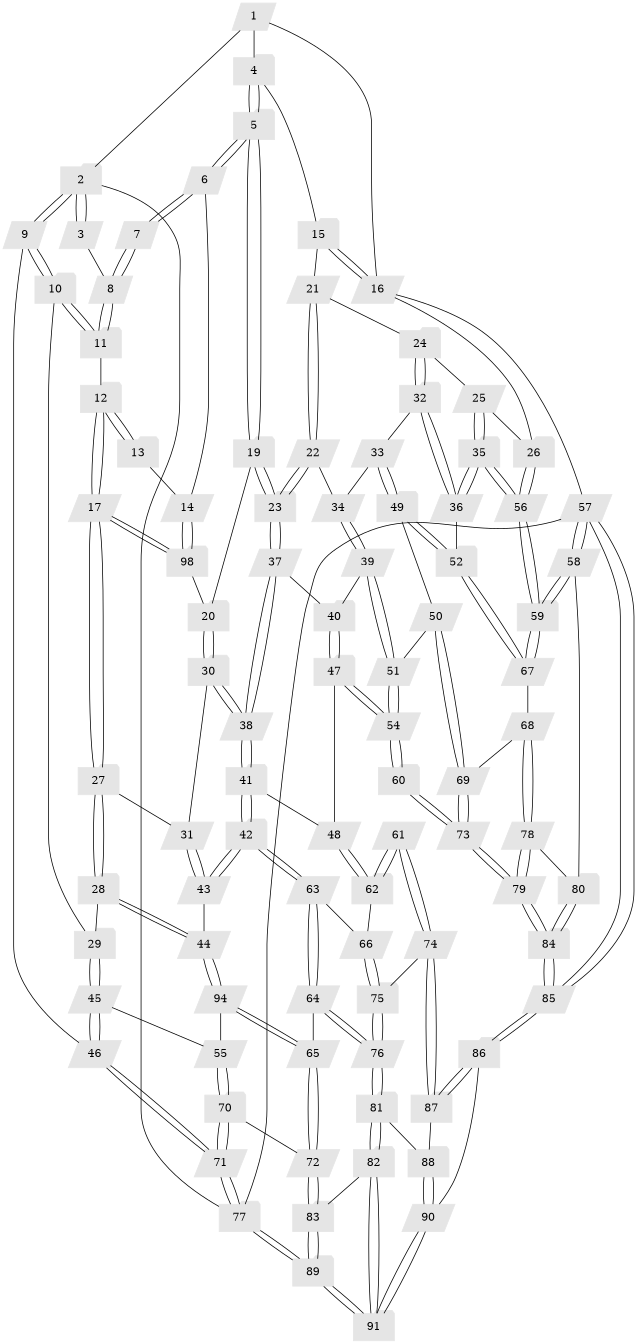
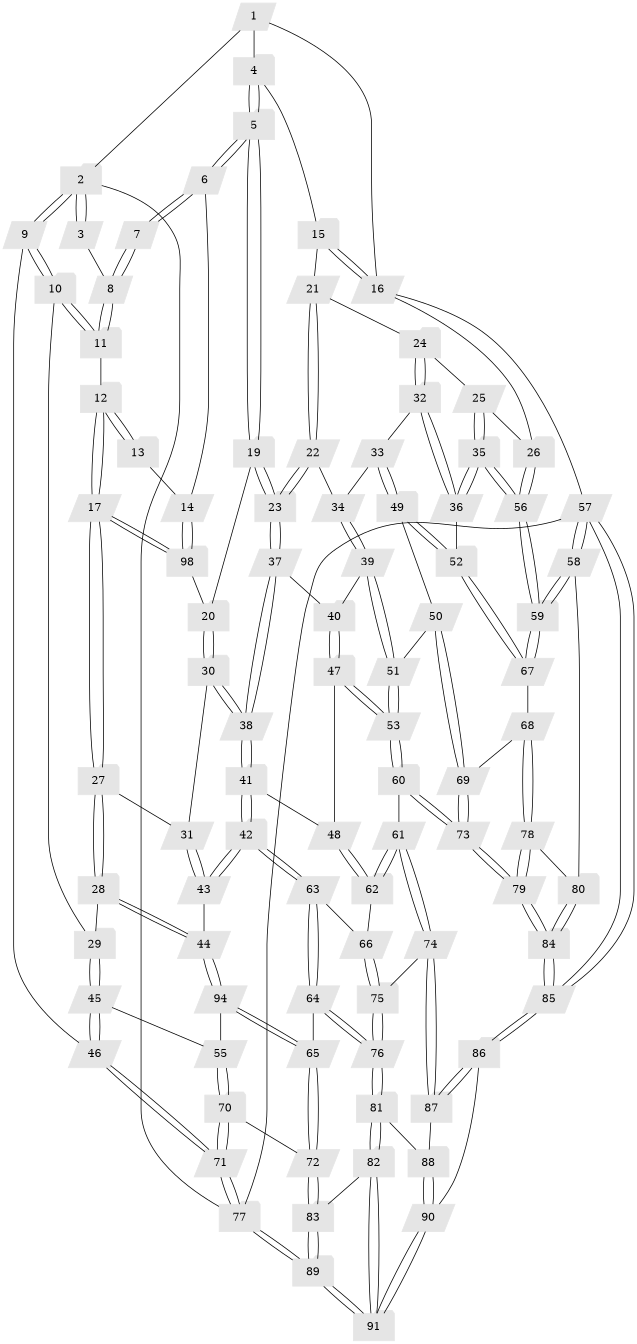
(394, 726) -> (394, 726)
none -> (399, 808)
